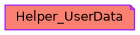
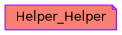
(70, 17) -> (61, 17)
